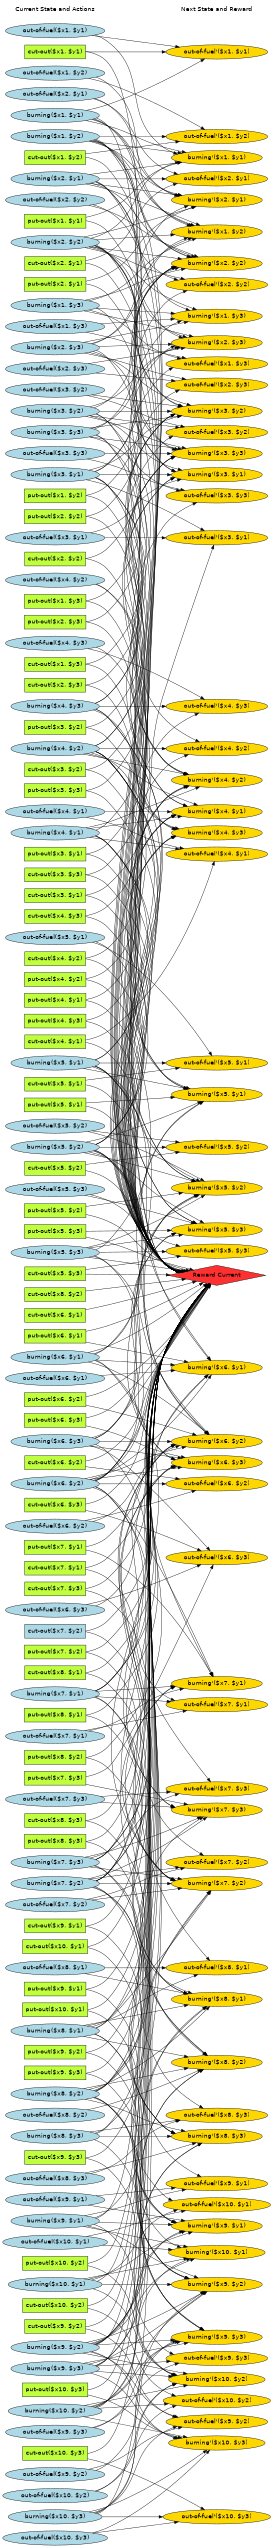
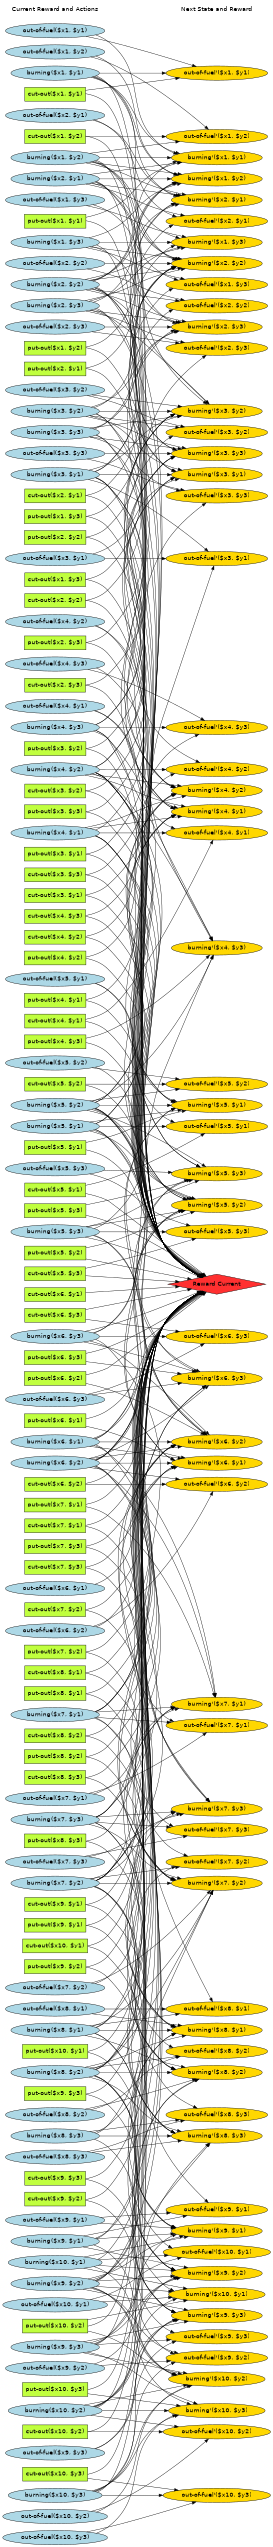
(55, 10) -> (55, 10)
(55, 1631) -> (55, 1610)
(158, 1681) -> (141, 1421)
none -> (217, 2051)
(126, 2235) -> (121, 2313)
